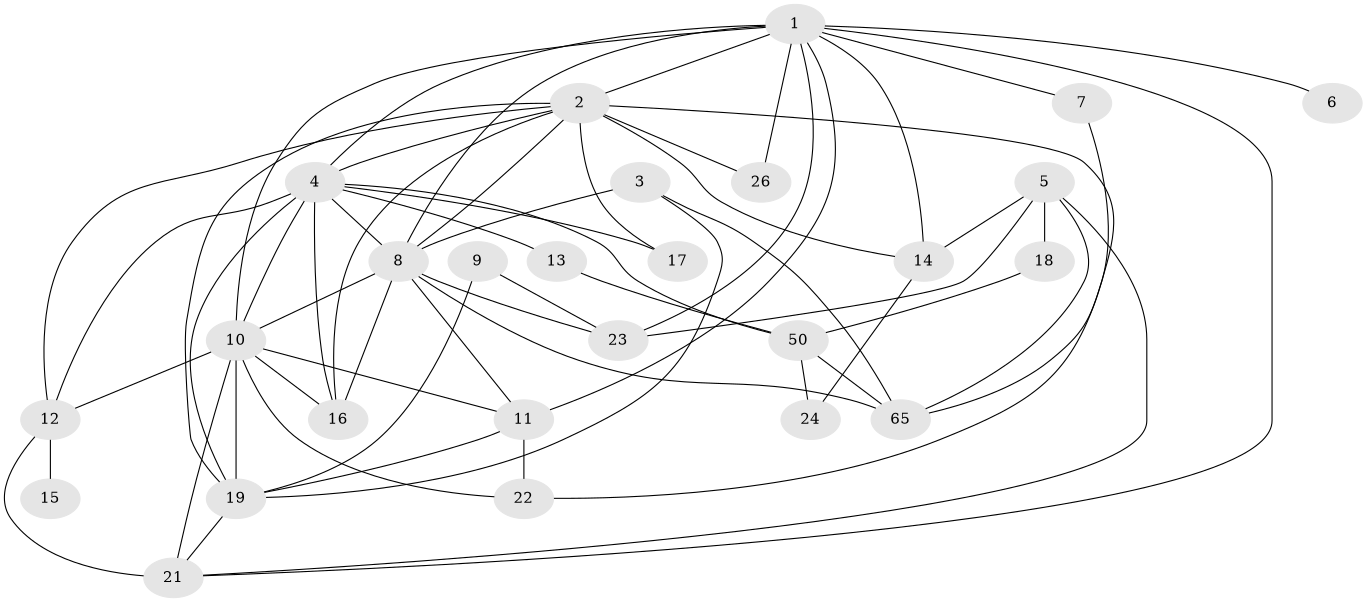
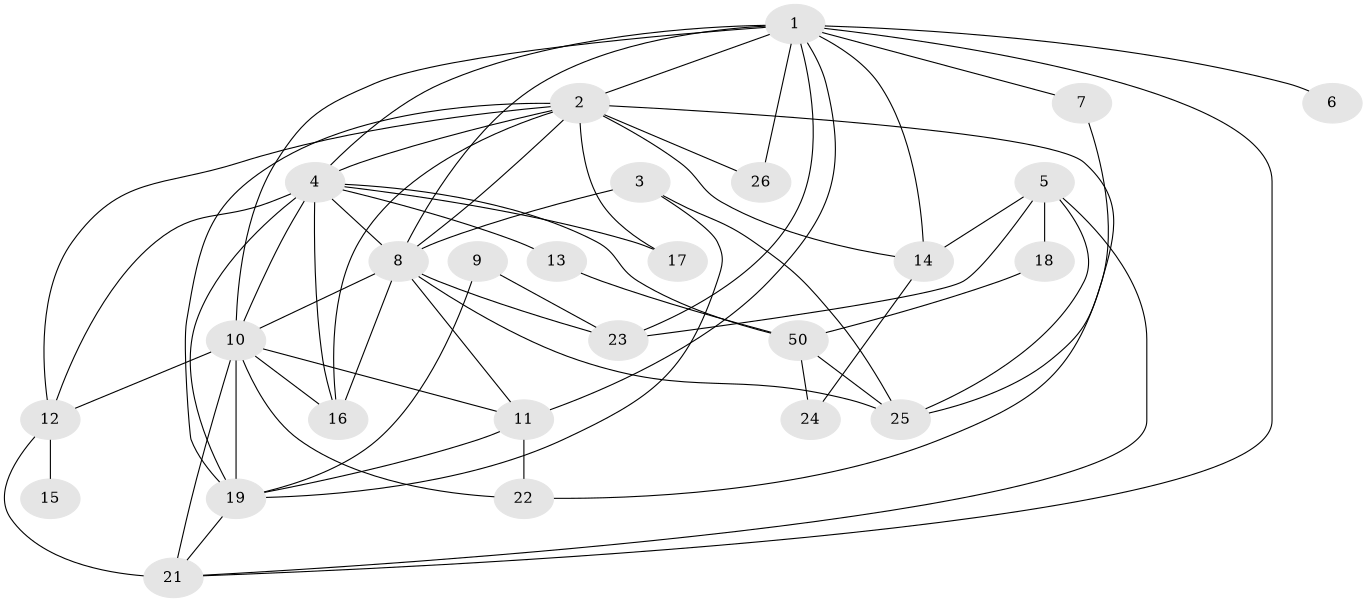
(901, 420) -> (901, 420)
